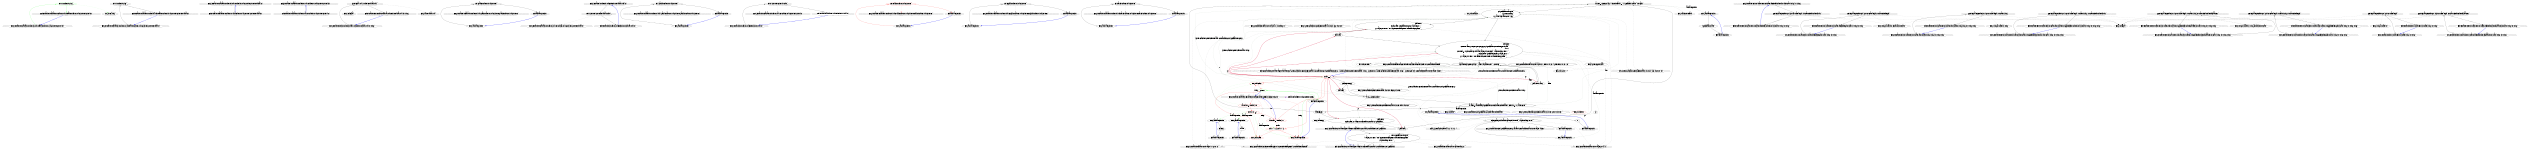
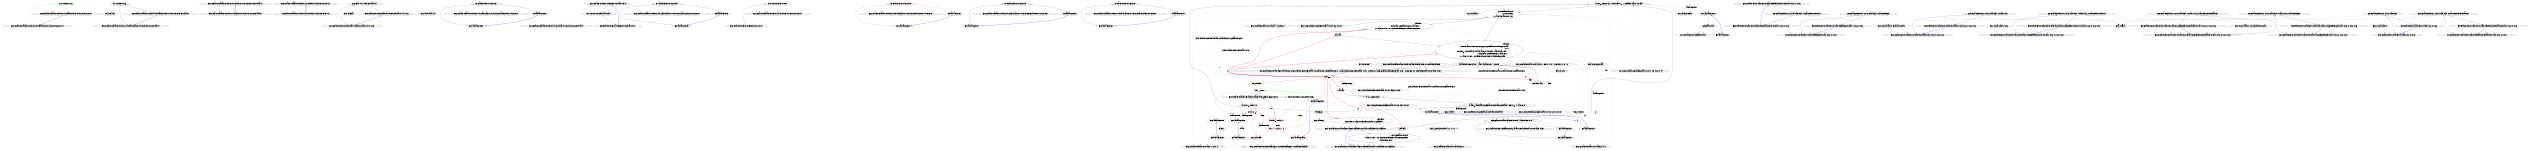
(833, 14) -> none
none -> (1693, 35)
